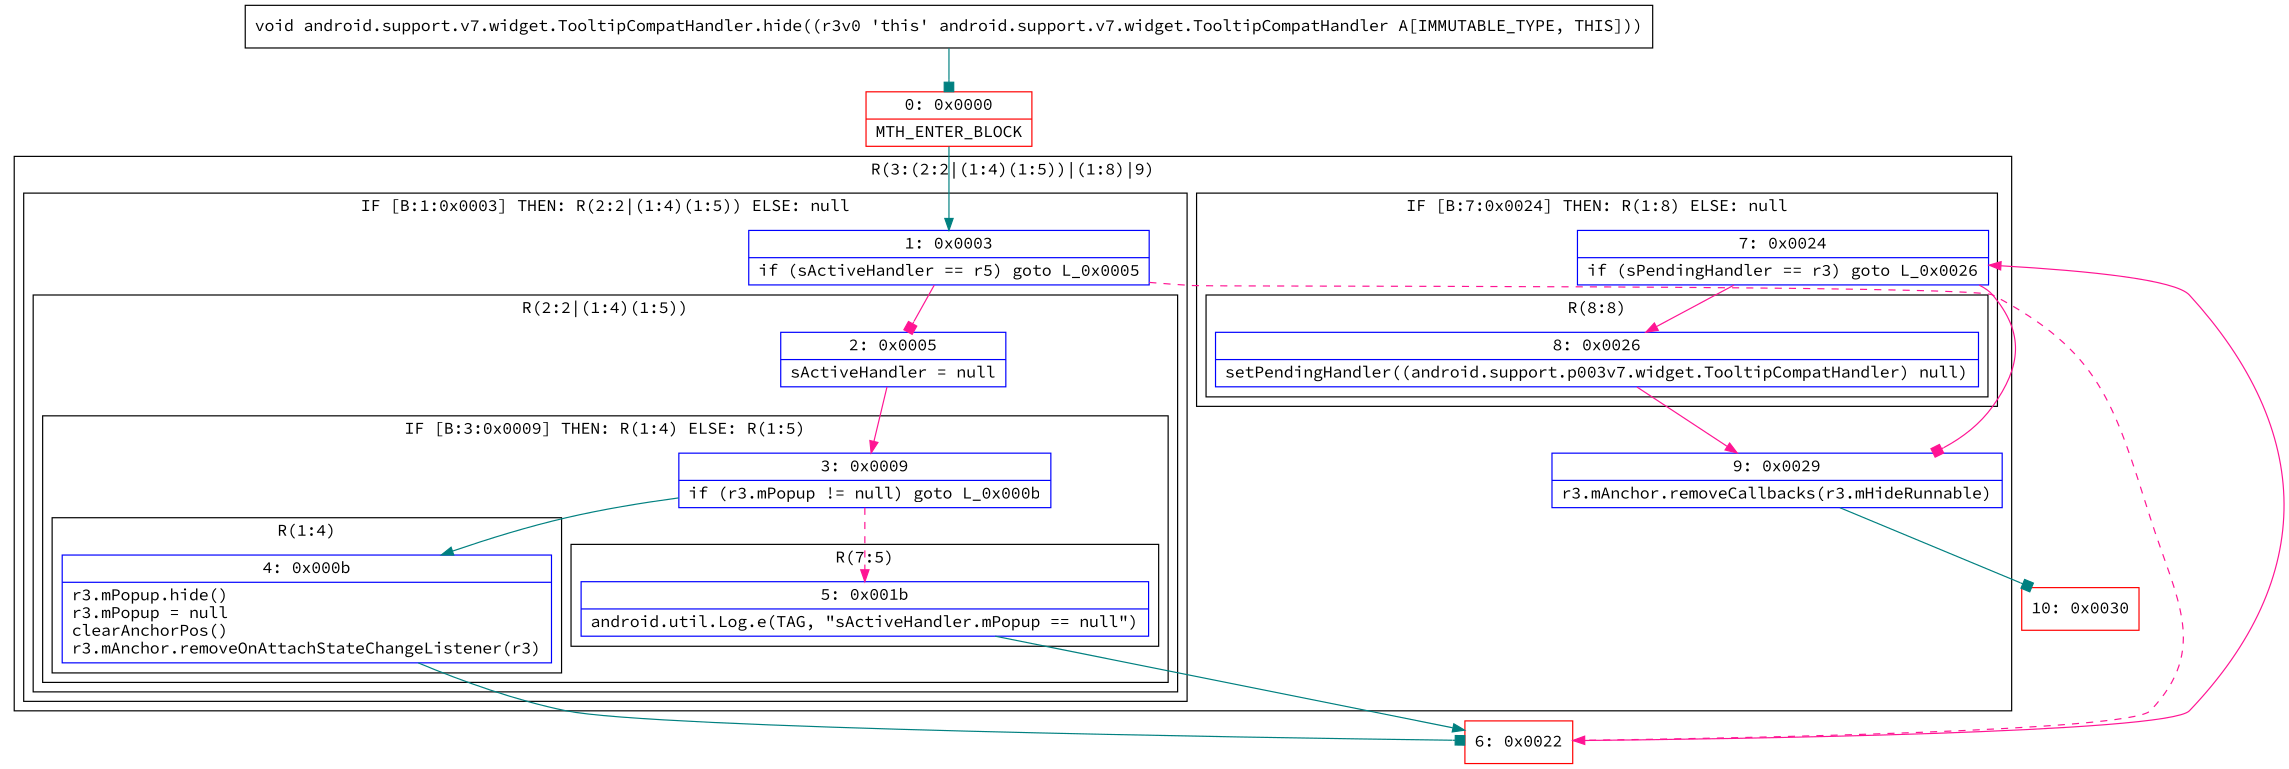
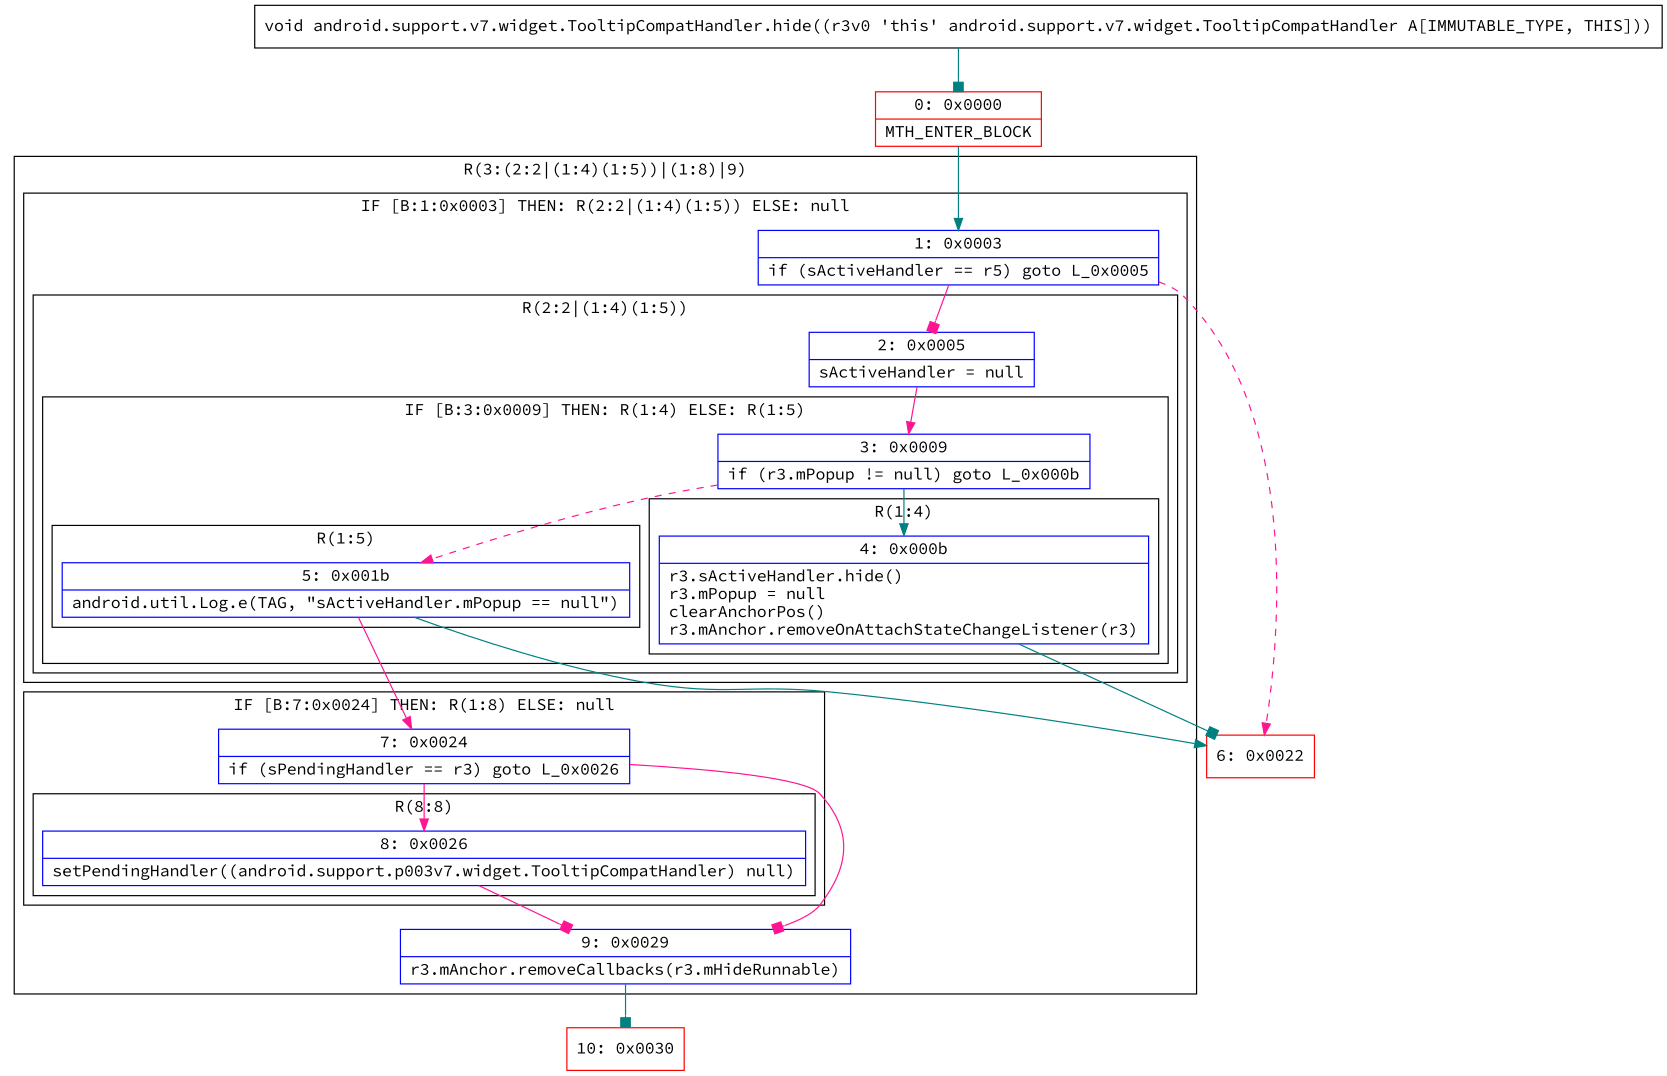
(1682, 417) -> (536, 913)
(865, 558) -> (346, 539)
(150, 595) -> (787, 576)
(2202, 695) -> (376, 655)
